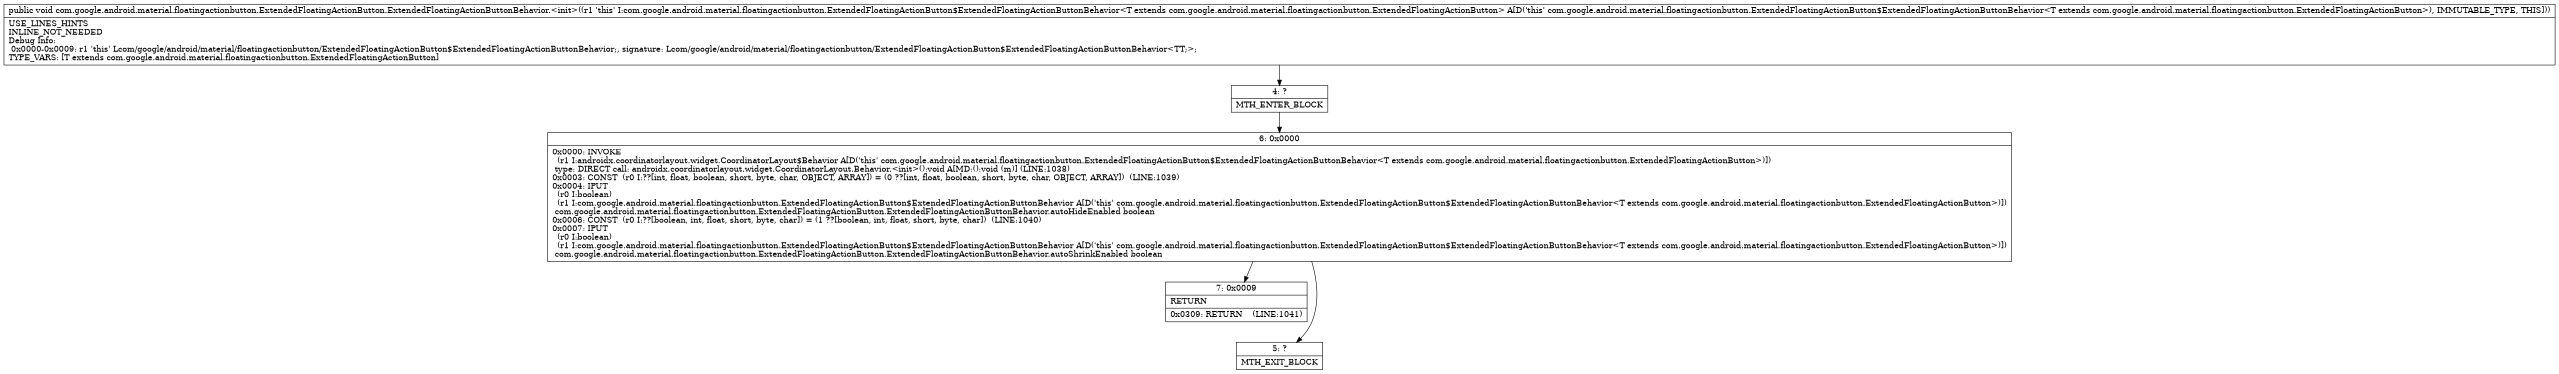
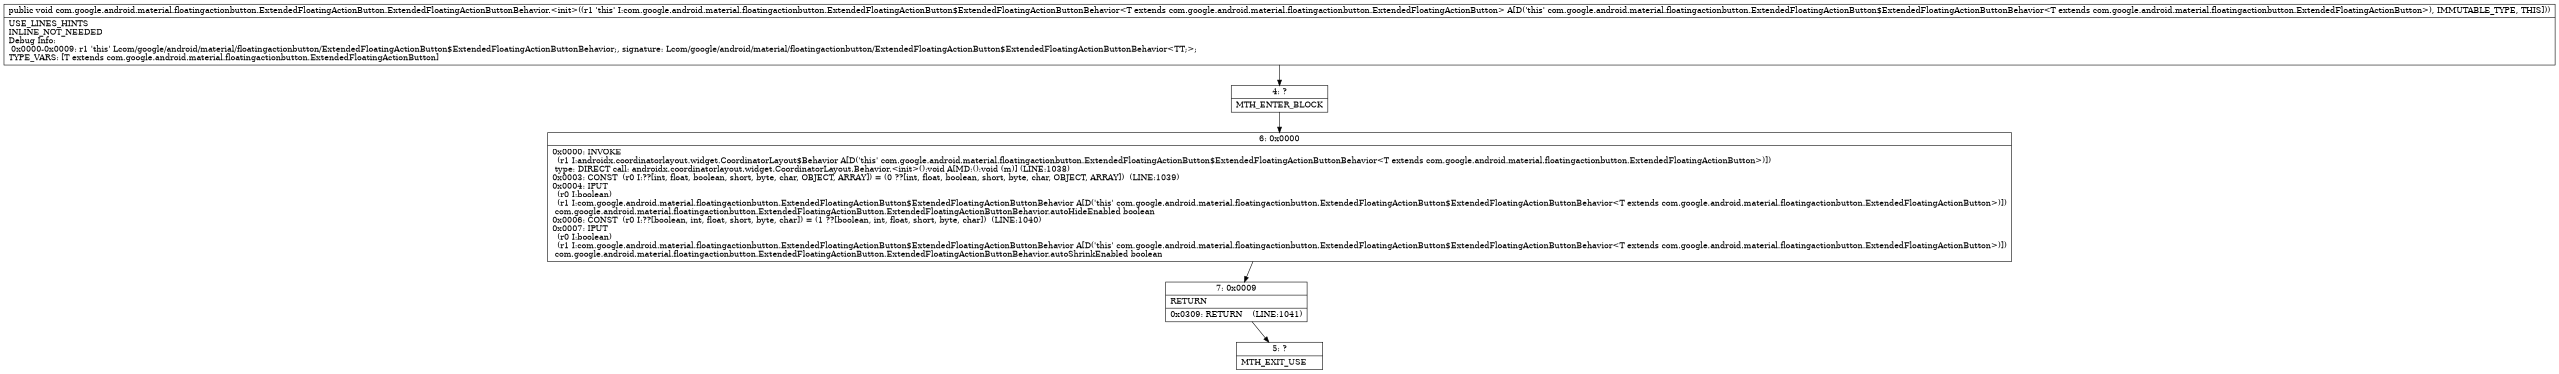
(1317, 302) -> (1259, 330)
(1280, 362) -> (1274, 362)
